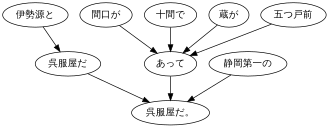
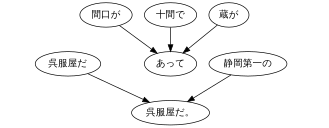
(35, 15) -> none
(293, 15) -> none
(171, 85) -> none
